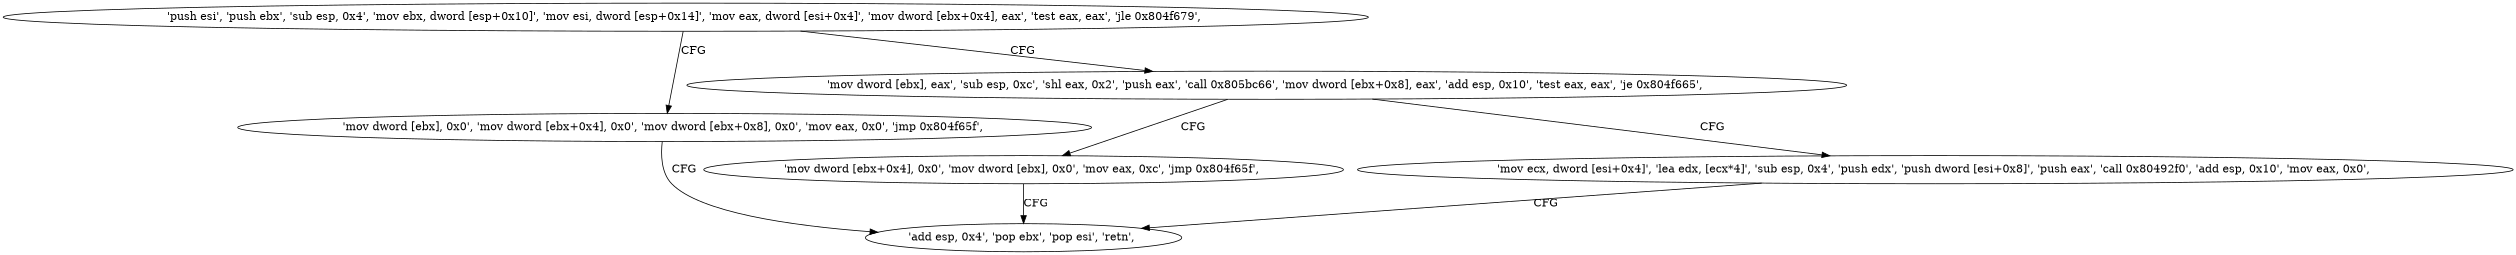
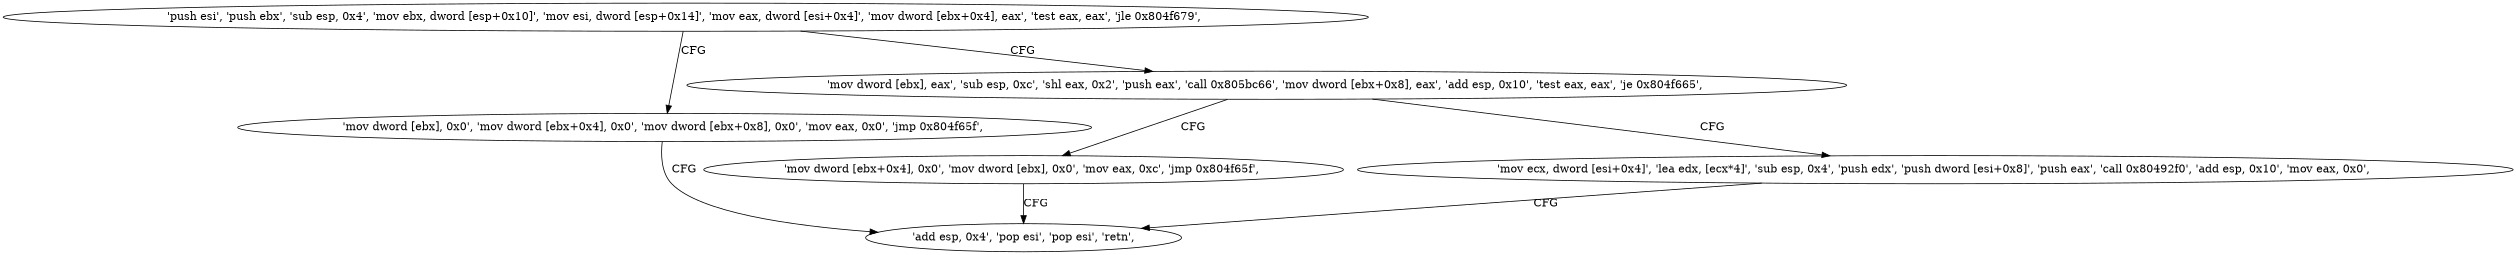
(1024, 238) -> (1024, 238)
